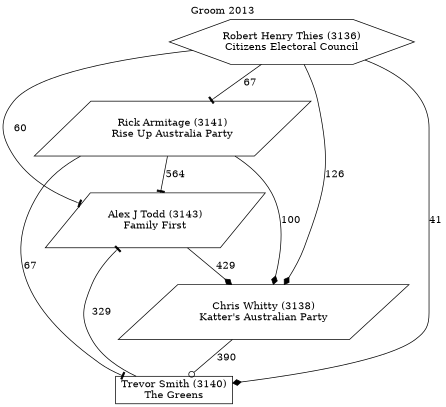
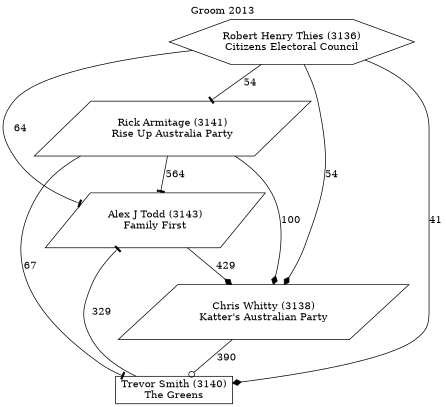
(250, 83) -> (250, 83)
(21, 129) -> (21, 129)
(335, 174) -> (332, 174)
